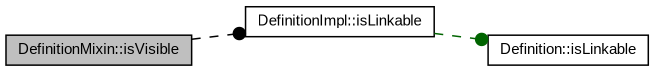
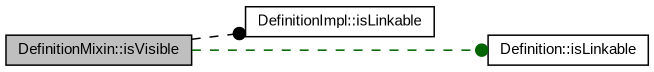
(455, 36) -> (334, 50)
